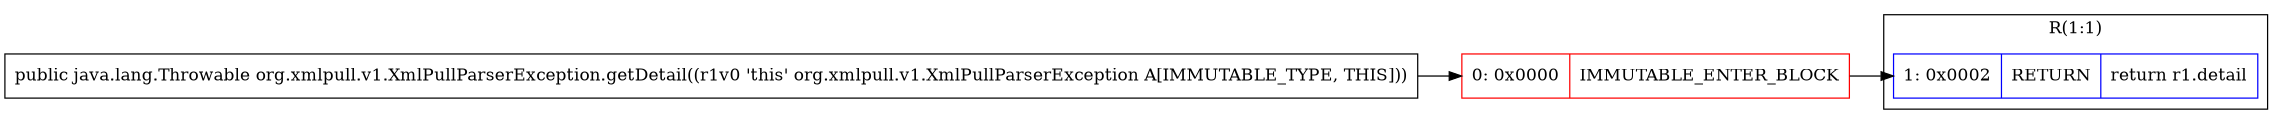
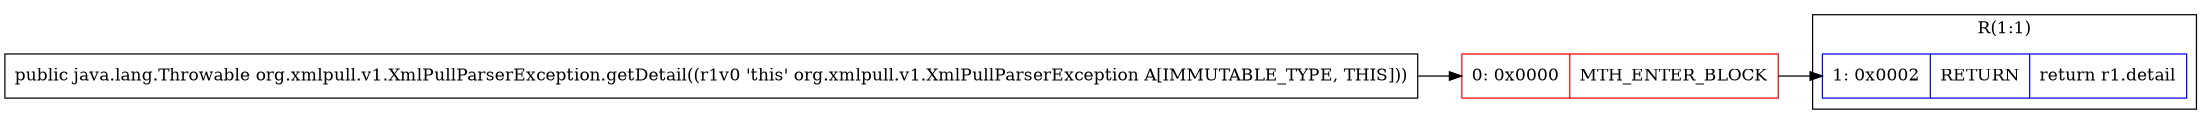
(1710, 75) -> (1674, 75)
